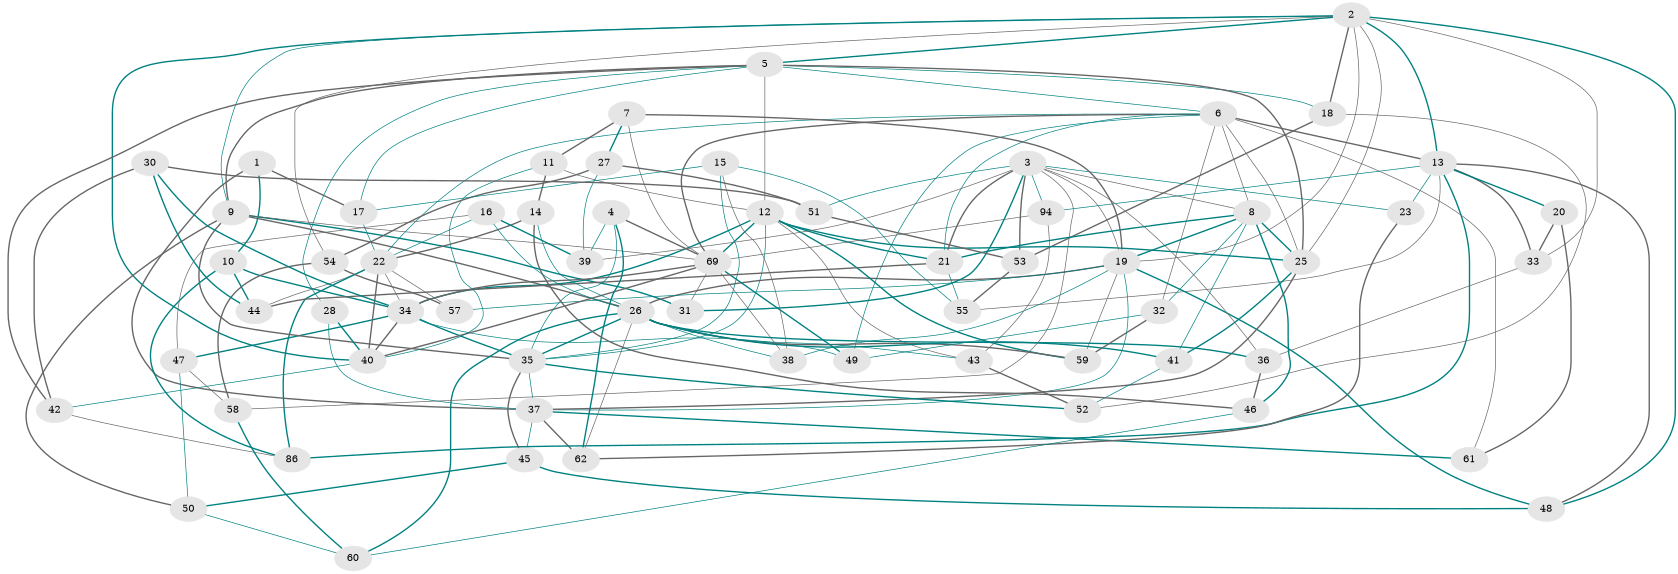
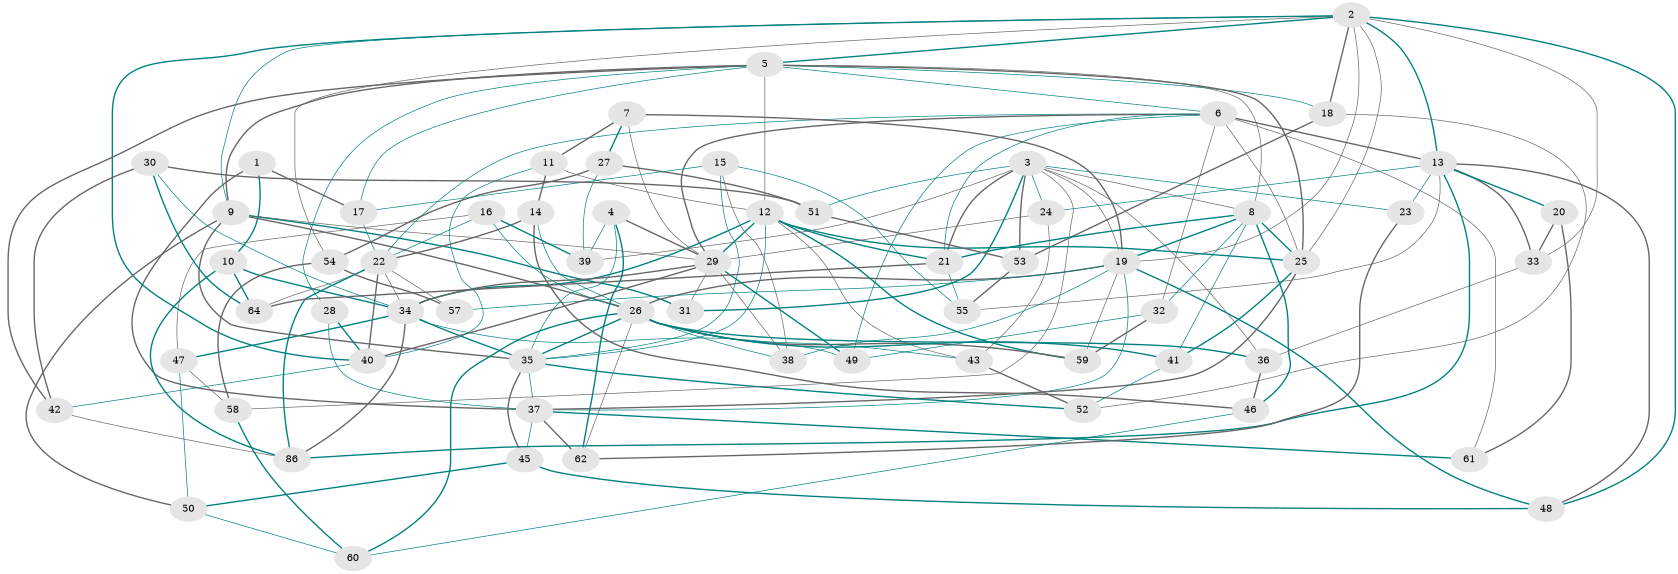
(1235, 163) -> (1067, 73)
(1046, 213) -> (1046, 213)
(264, 255) -> (264, 255)
(713, 262) -> (713, 262)
(254, 311) -> (254, 311)
(386, 336) -> (372, 399)
